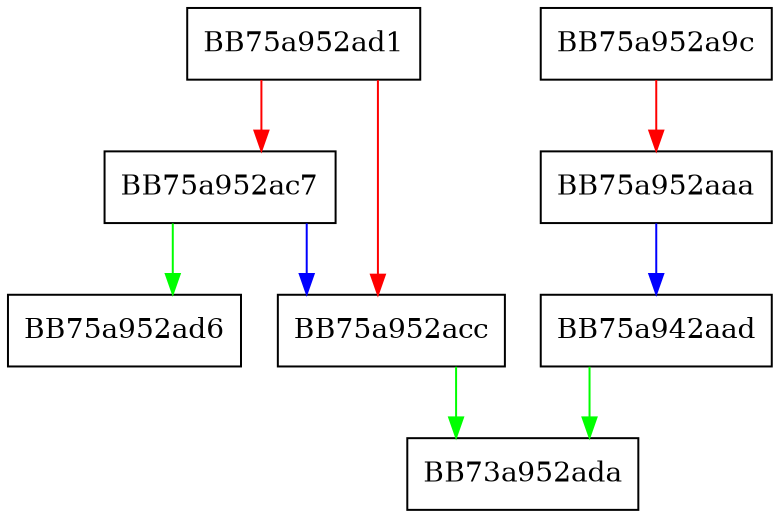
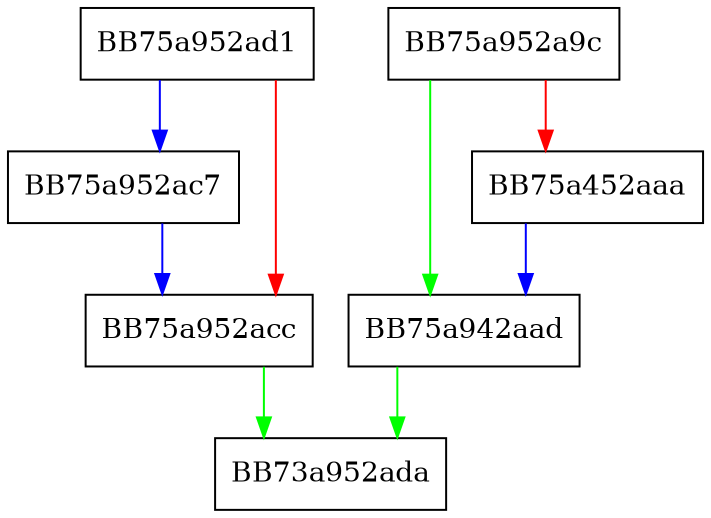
(261, 105) -> (160, 105)
none -> (430, 177)
(656, 187) -> (588, 187)
(124, 331) -> none
